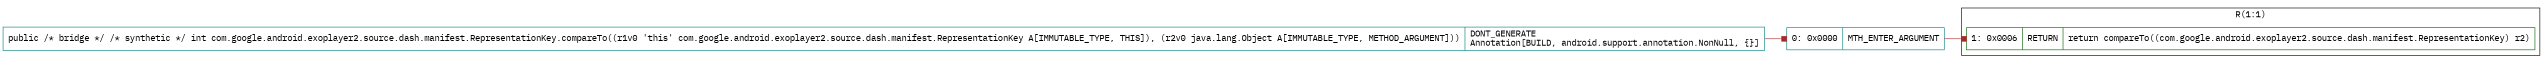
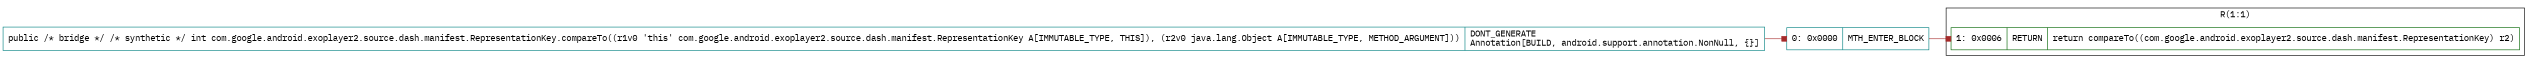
(1894, 38) -> (1886, 38)
